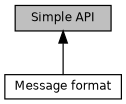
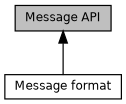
(63, 18) -> (63, 18)
